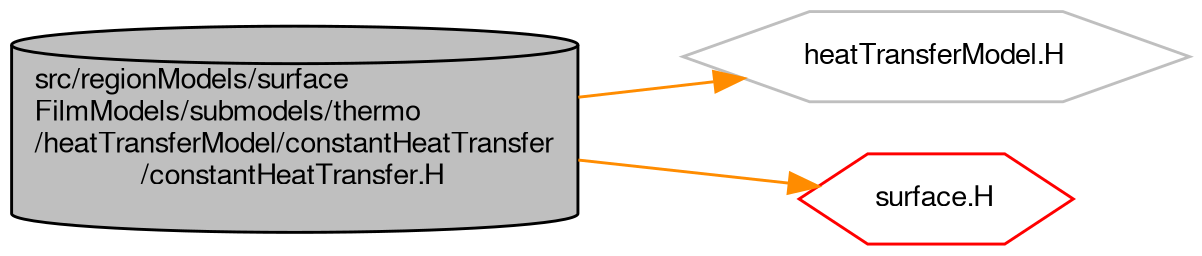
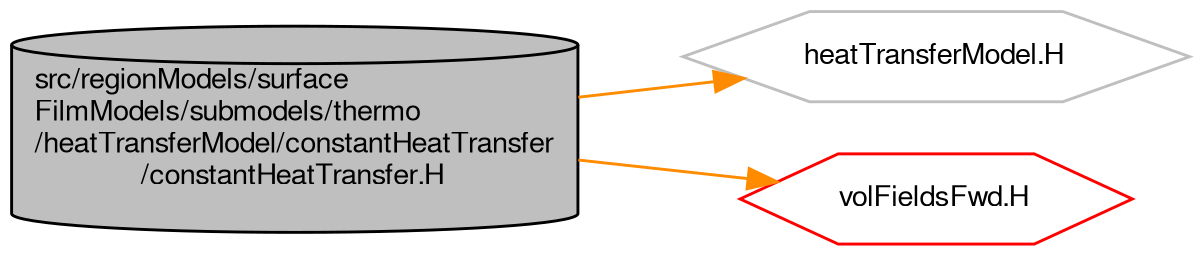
(936, 199) -> (936, 199)
